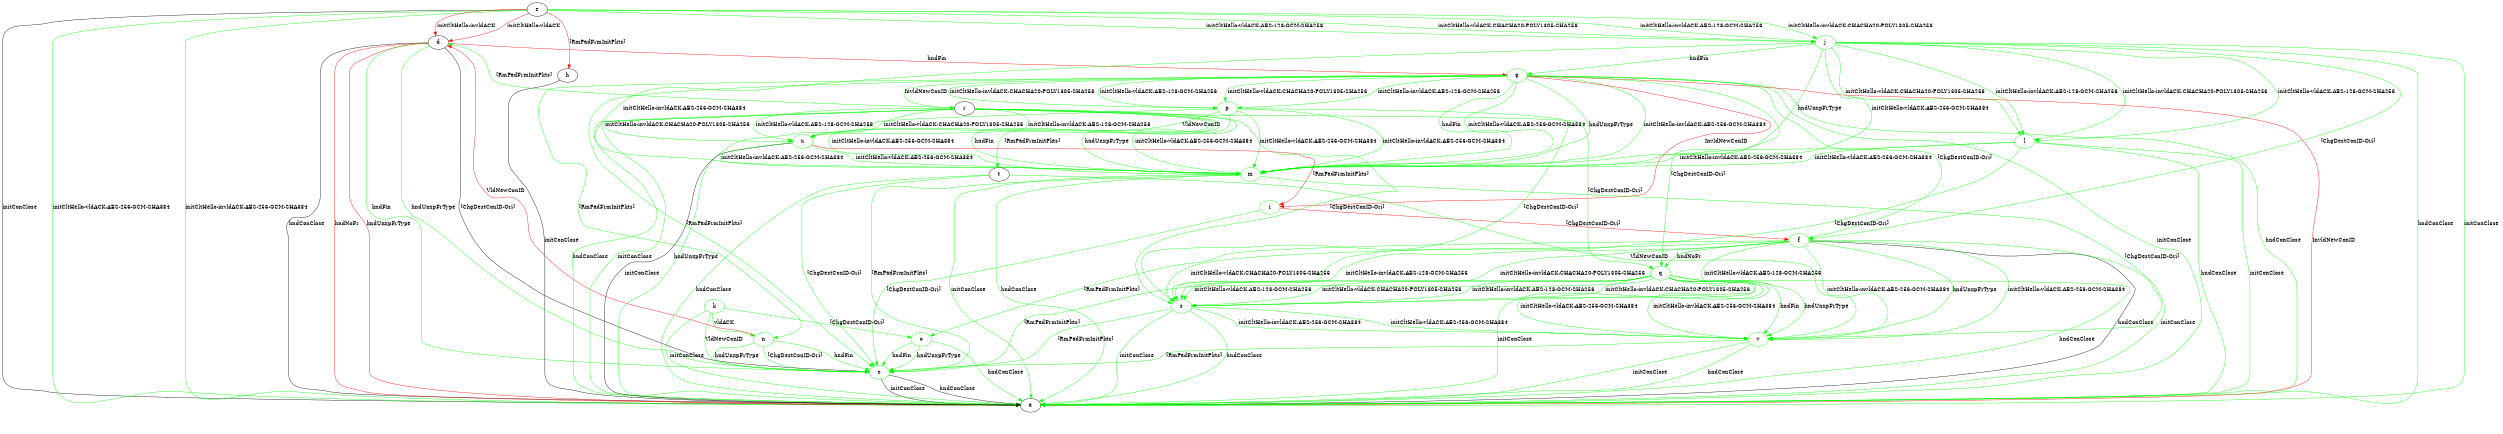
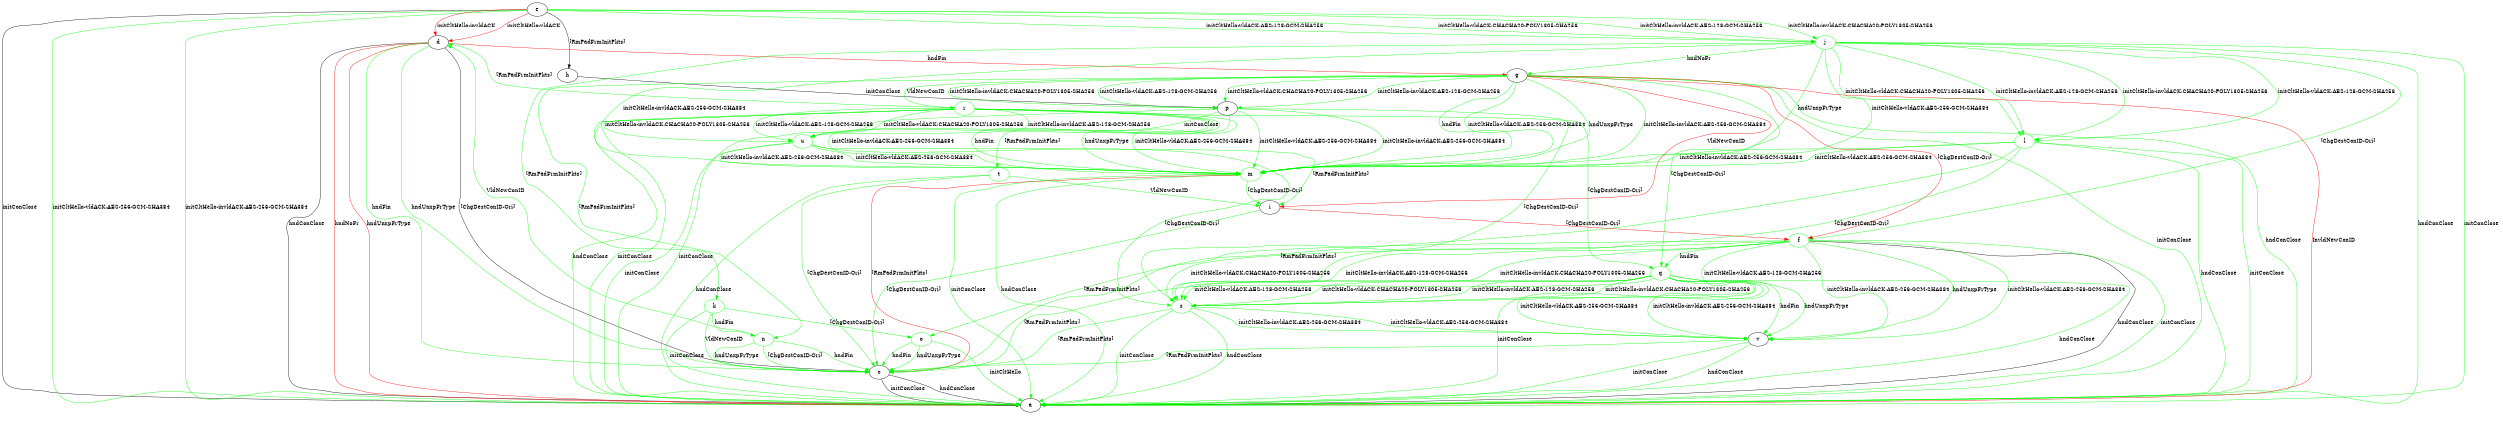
(567, 34) -> (567, 34)
none -> (1003, 50)
(1700, 59) -> (1700, 59)
(1517, 75) -> (1517, 75)
(852, 84) -> (1476, 240)
(927, 92) -> (927, 92)
(965, 108) -> (965, 108)
(1227, 108) -> (1227, 108)
(1203, 125) -> (1203, 125)
(1808, 132) -> (1808, 132)
(1727, 141) -> (1727, 141)
(1091, 149) -> (1189, 150)
(1333, 156) -> (1194, 153)
(999, 174) -> (999, 174)
(905, 187) -> (905, 187)
(1270, 207) -> (1270, 207)
(1928, 211) -> (1248, 194)
(1492, 231) -> (1133, 191)
(534, 244) -> (534, 244)
(697, 257) -> (697, 257)
(1690, 257) -> (1690, 257)
(725, 323) -> (725, 323)
(1758, 339) -> (1758, 339)
(879, 372) -> (879, 372)
(1006, 372) -> (1006, 372)
(604, 374) -> (604, 374)
(587, 393) -> (895, 96)
